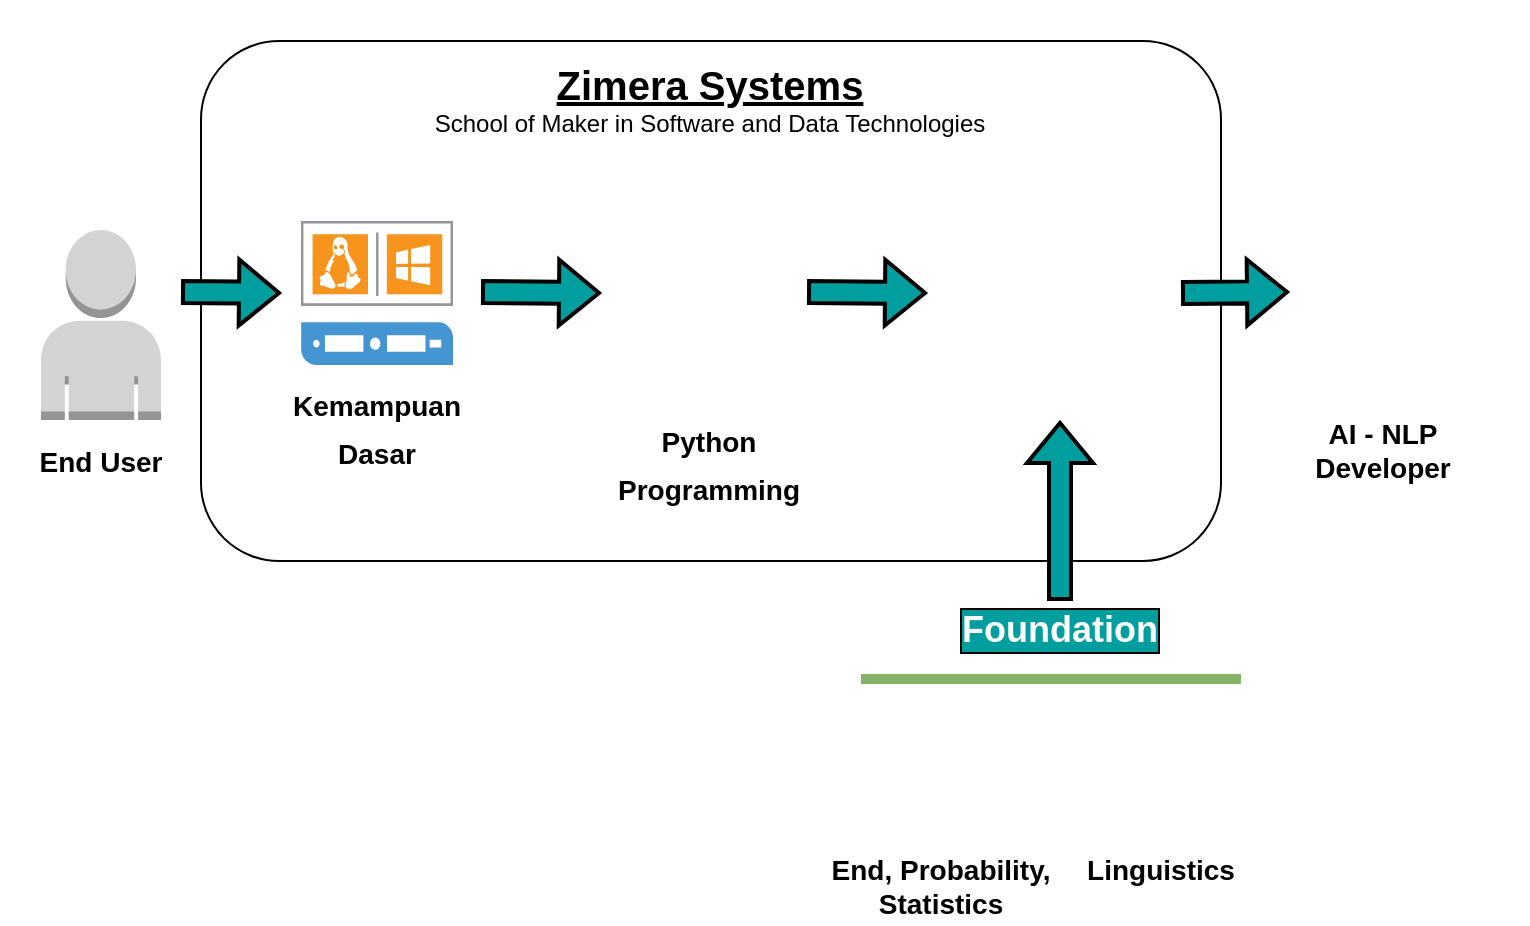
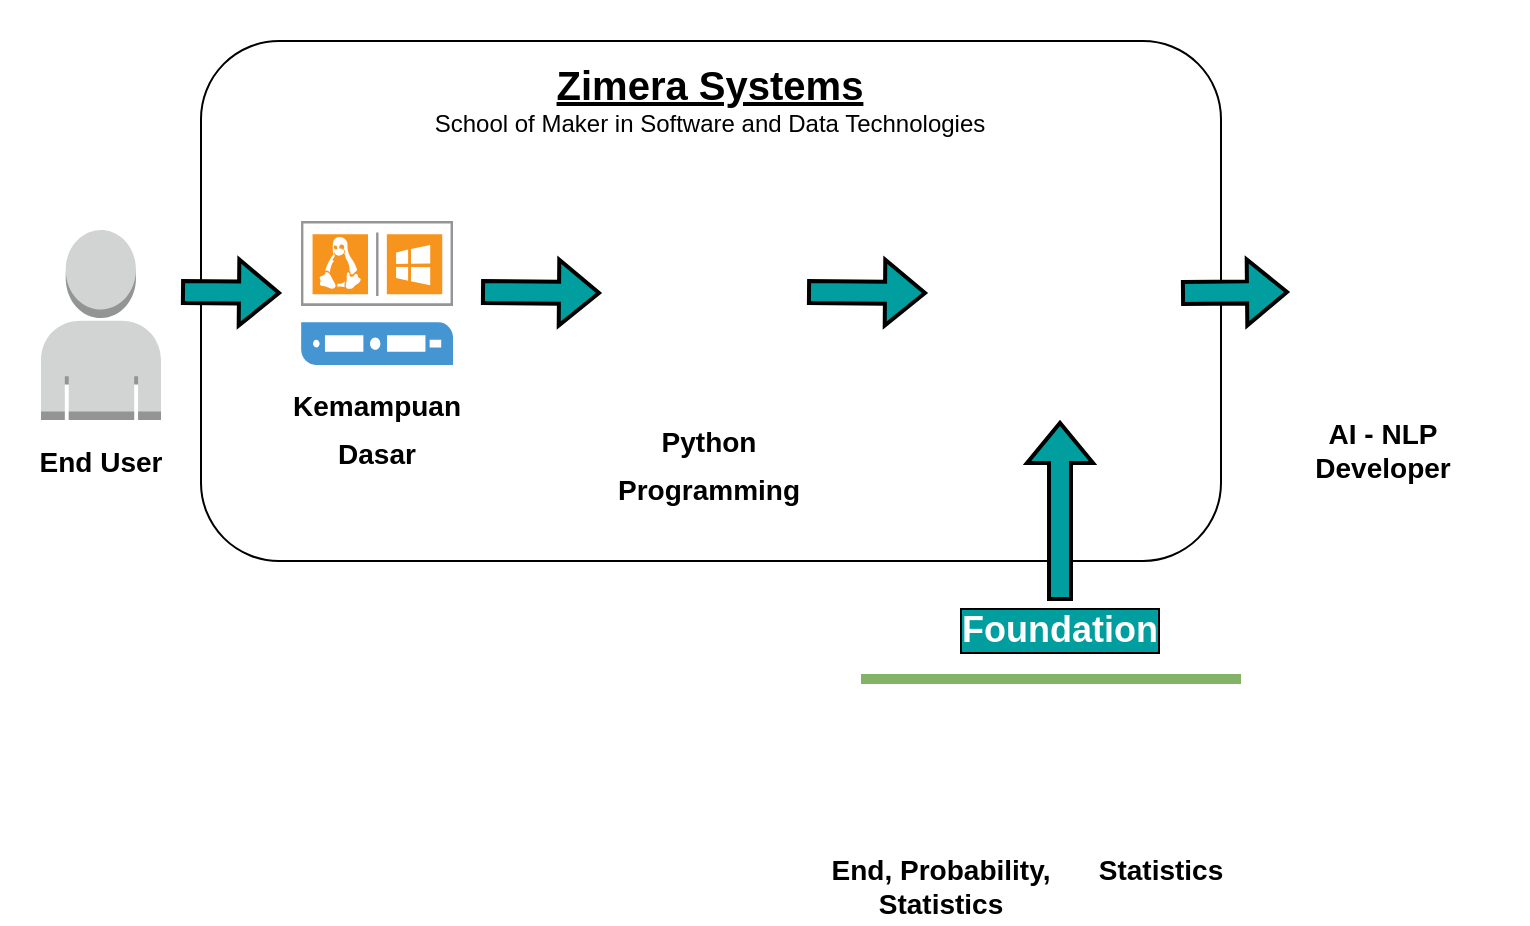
(1162, 869) -> (1162, 869)
